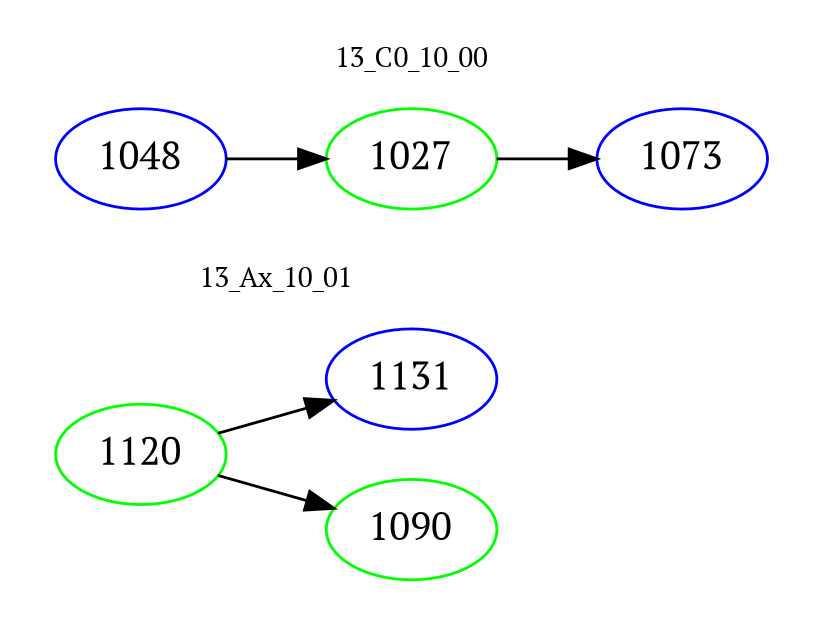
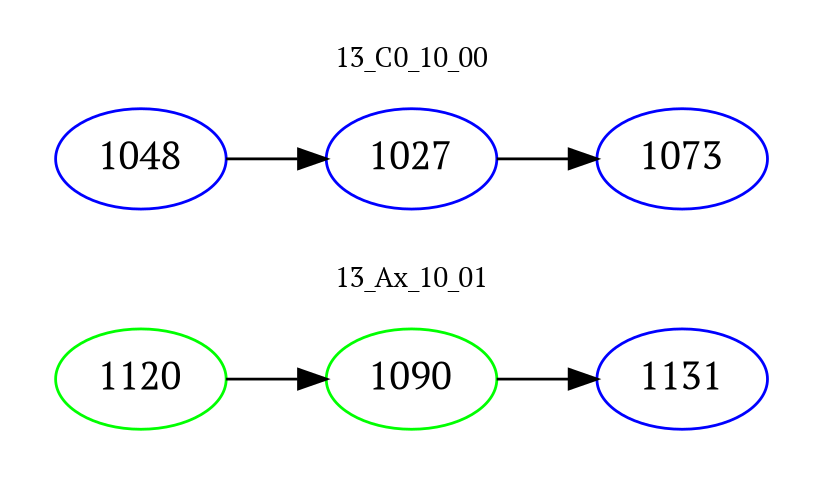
(412, 159) -> (412, 159)
(262, 421) -> (533, 379)
